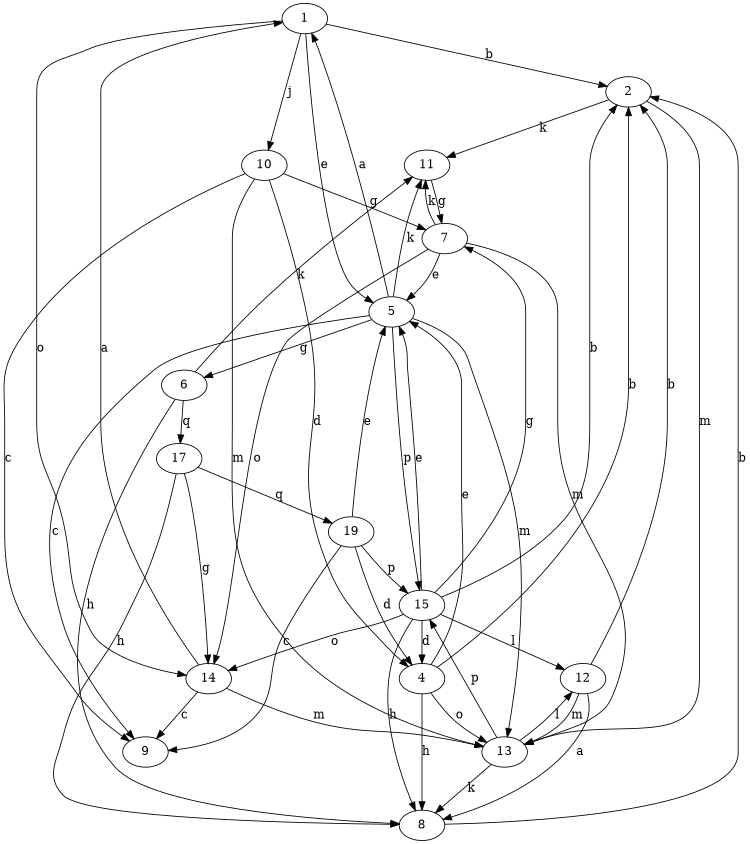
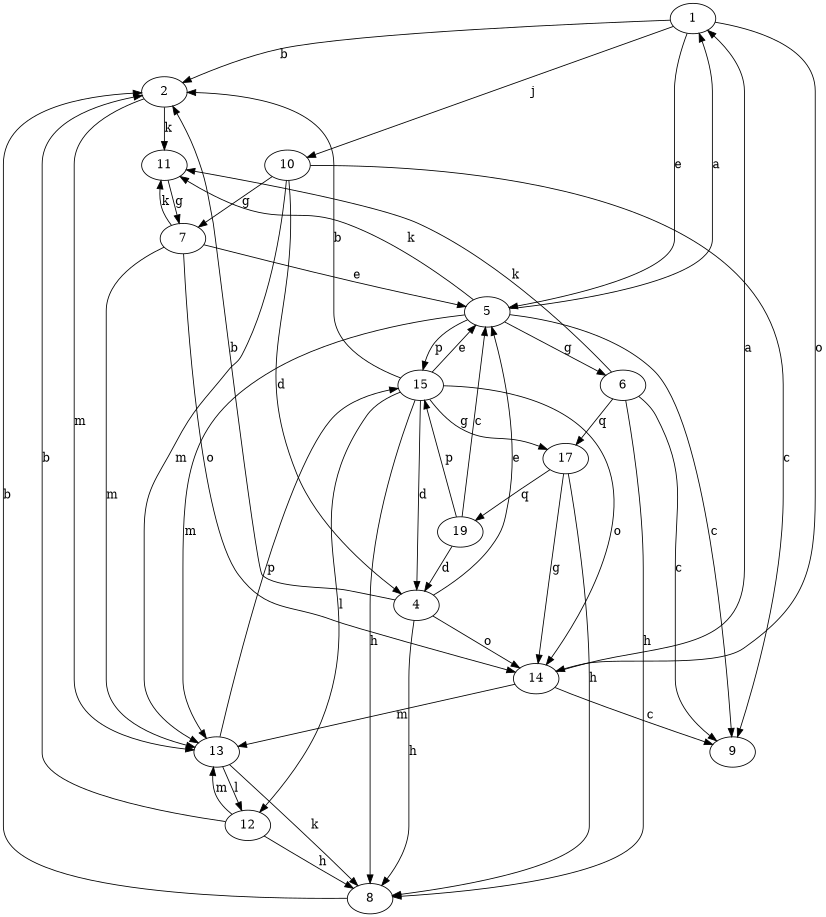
(368, 422) -> (478, 422)
(526, 423) -> (479, 436)
(273, 667) -> (675, 567)
(452, 719) -> (472, 640)
(580, 752) -> (323, 862)
